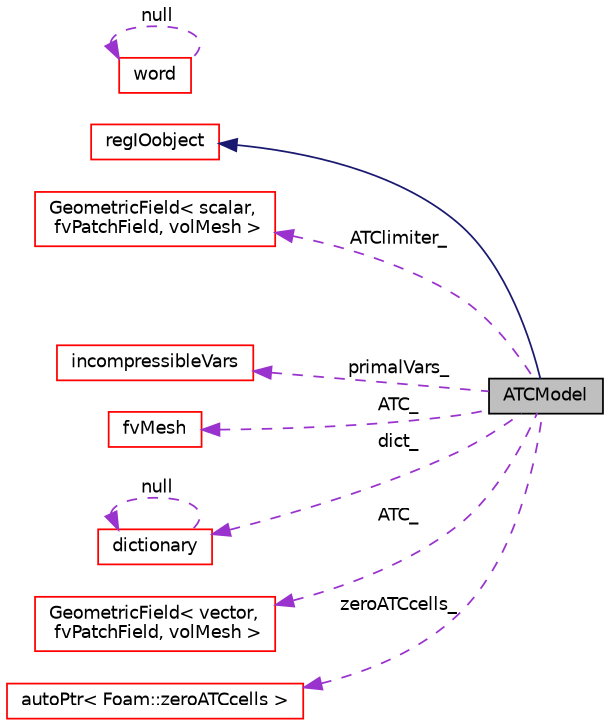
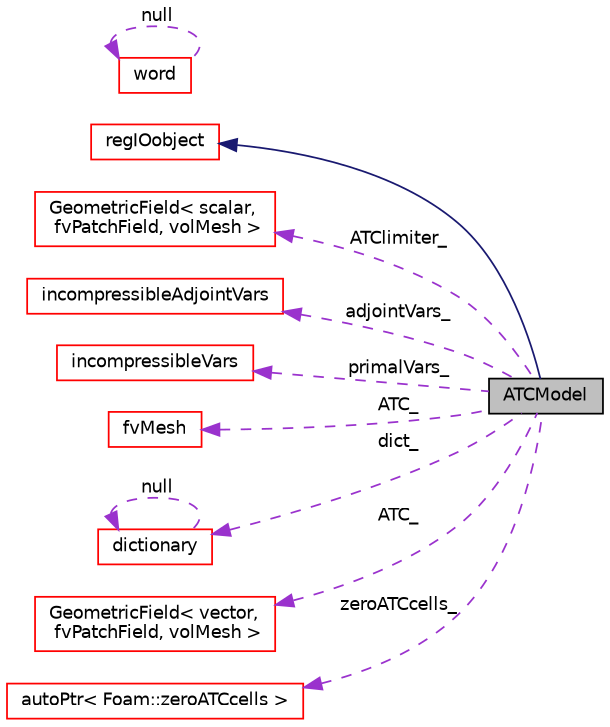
none -> (155, 296)
